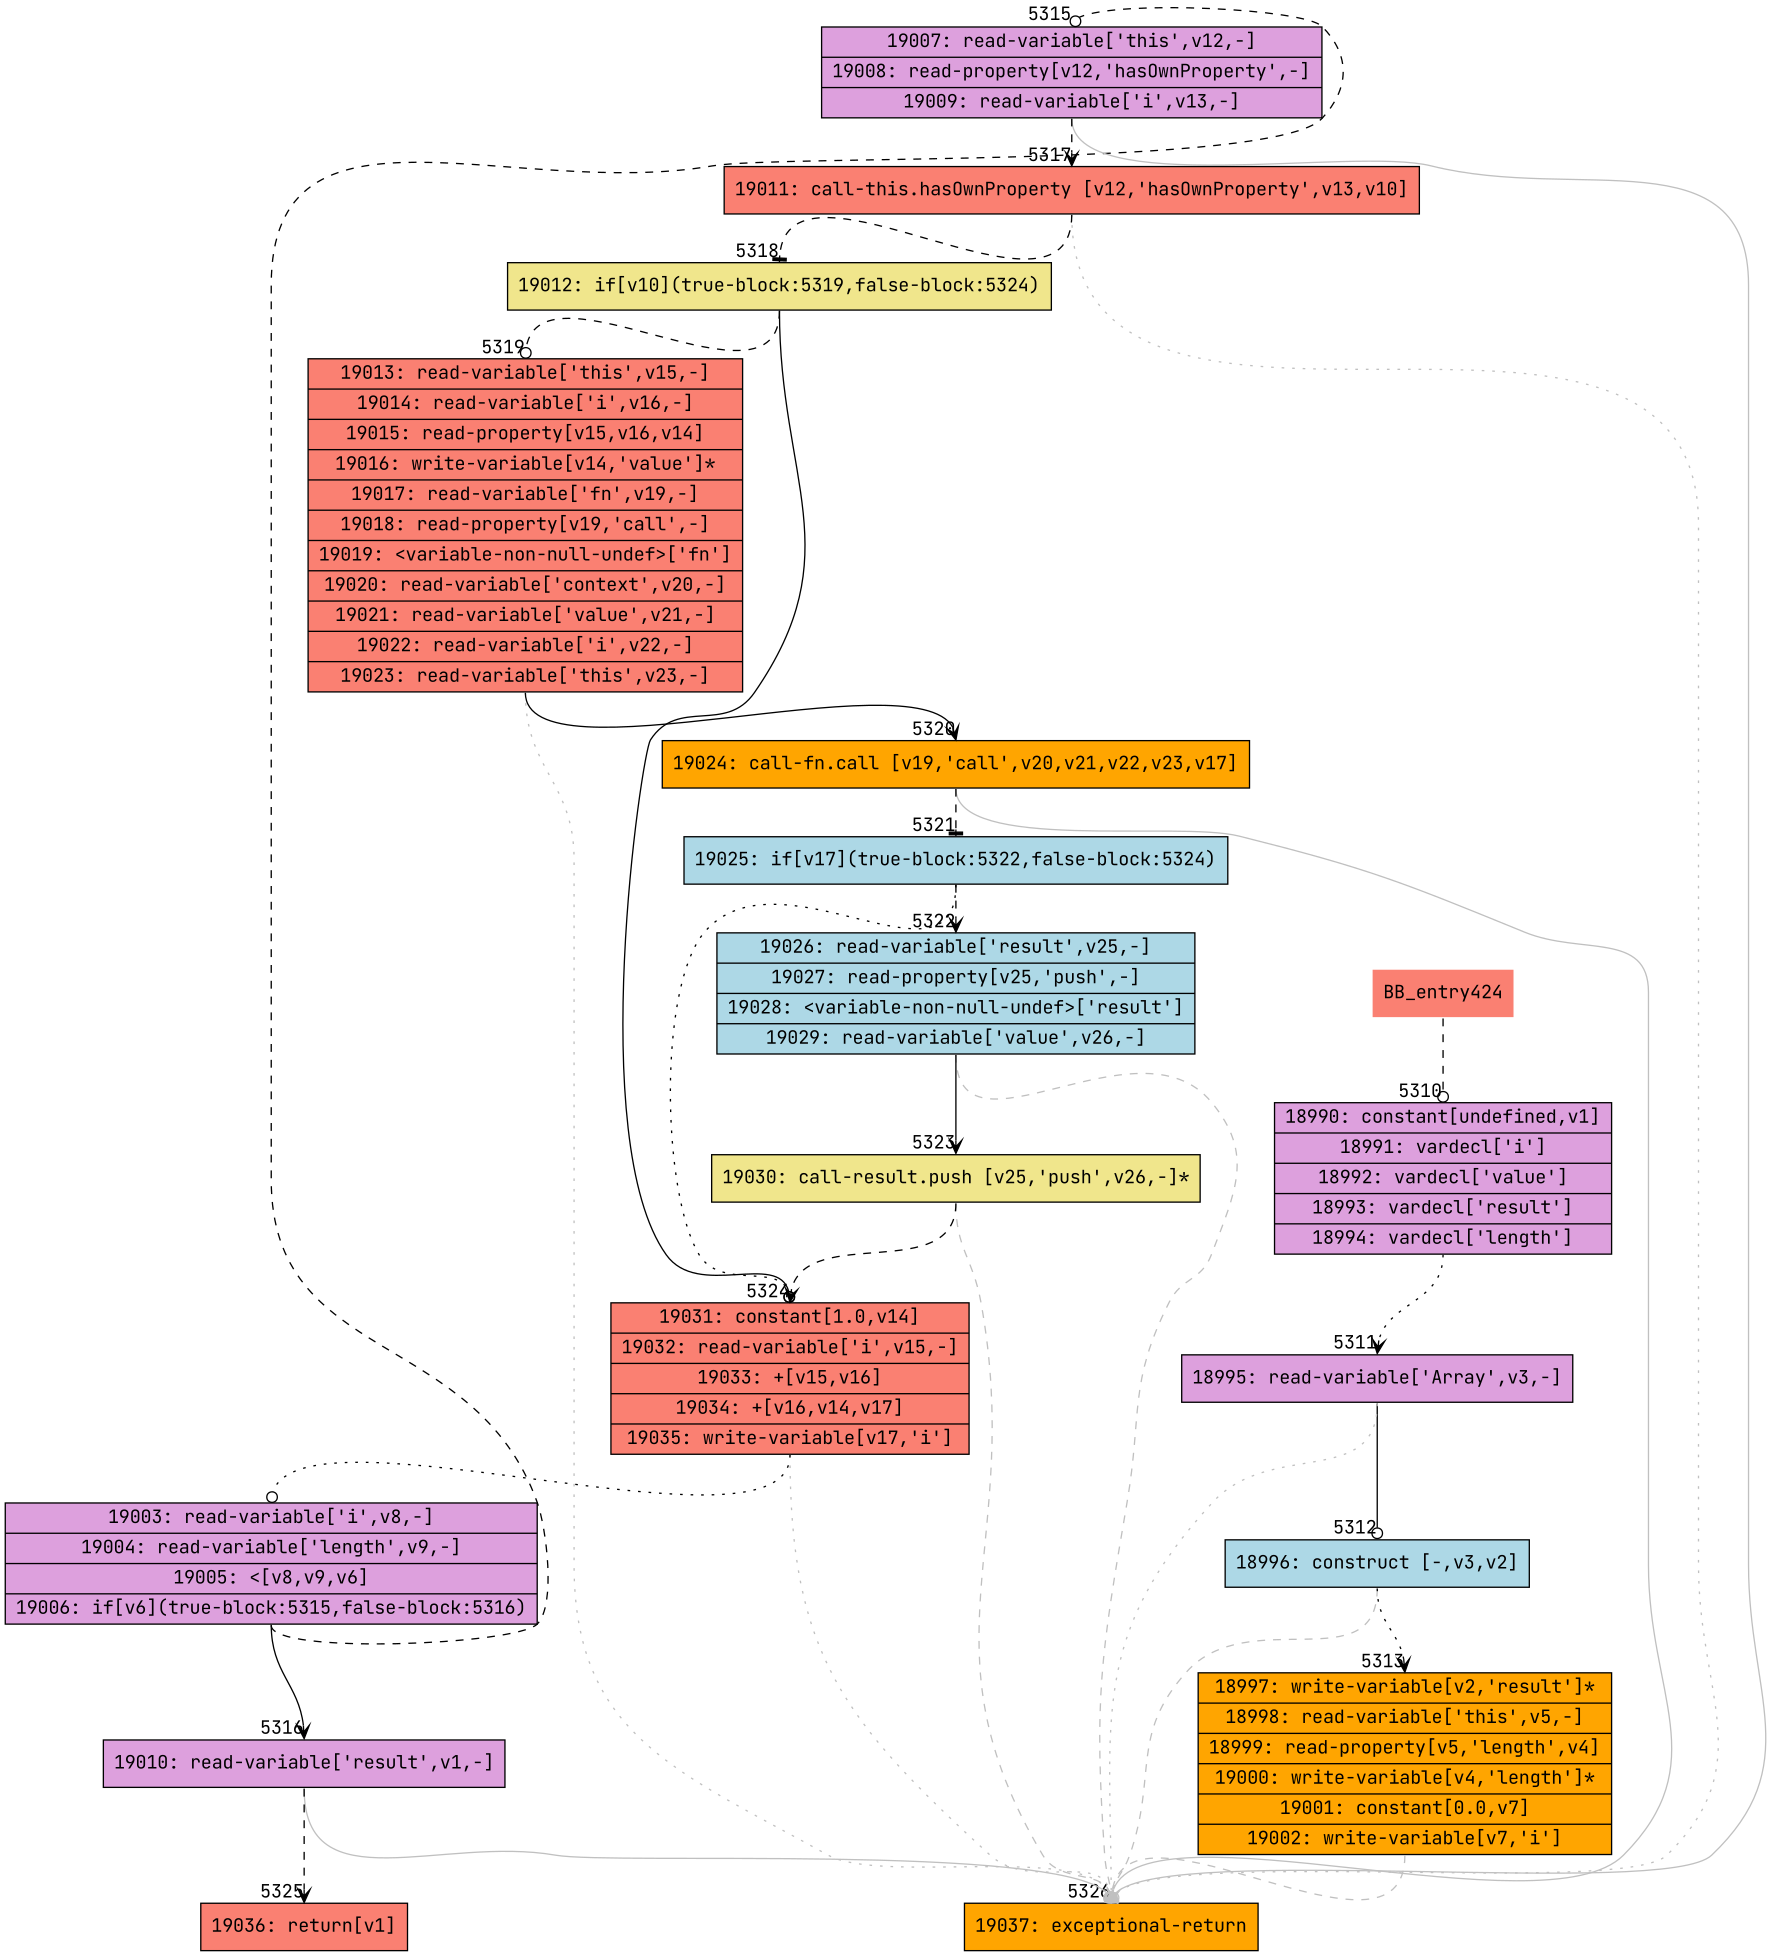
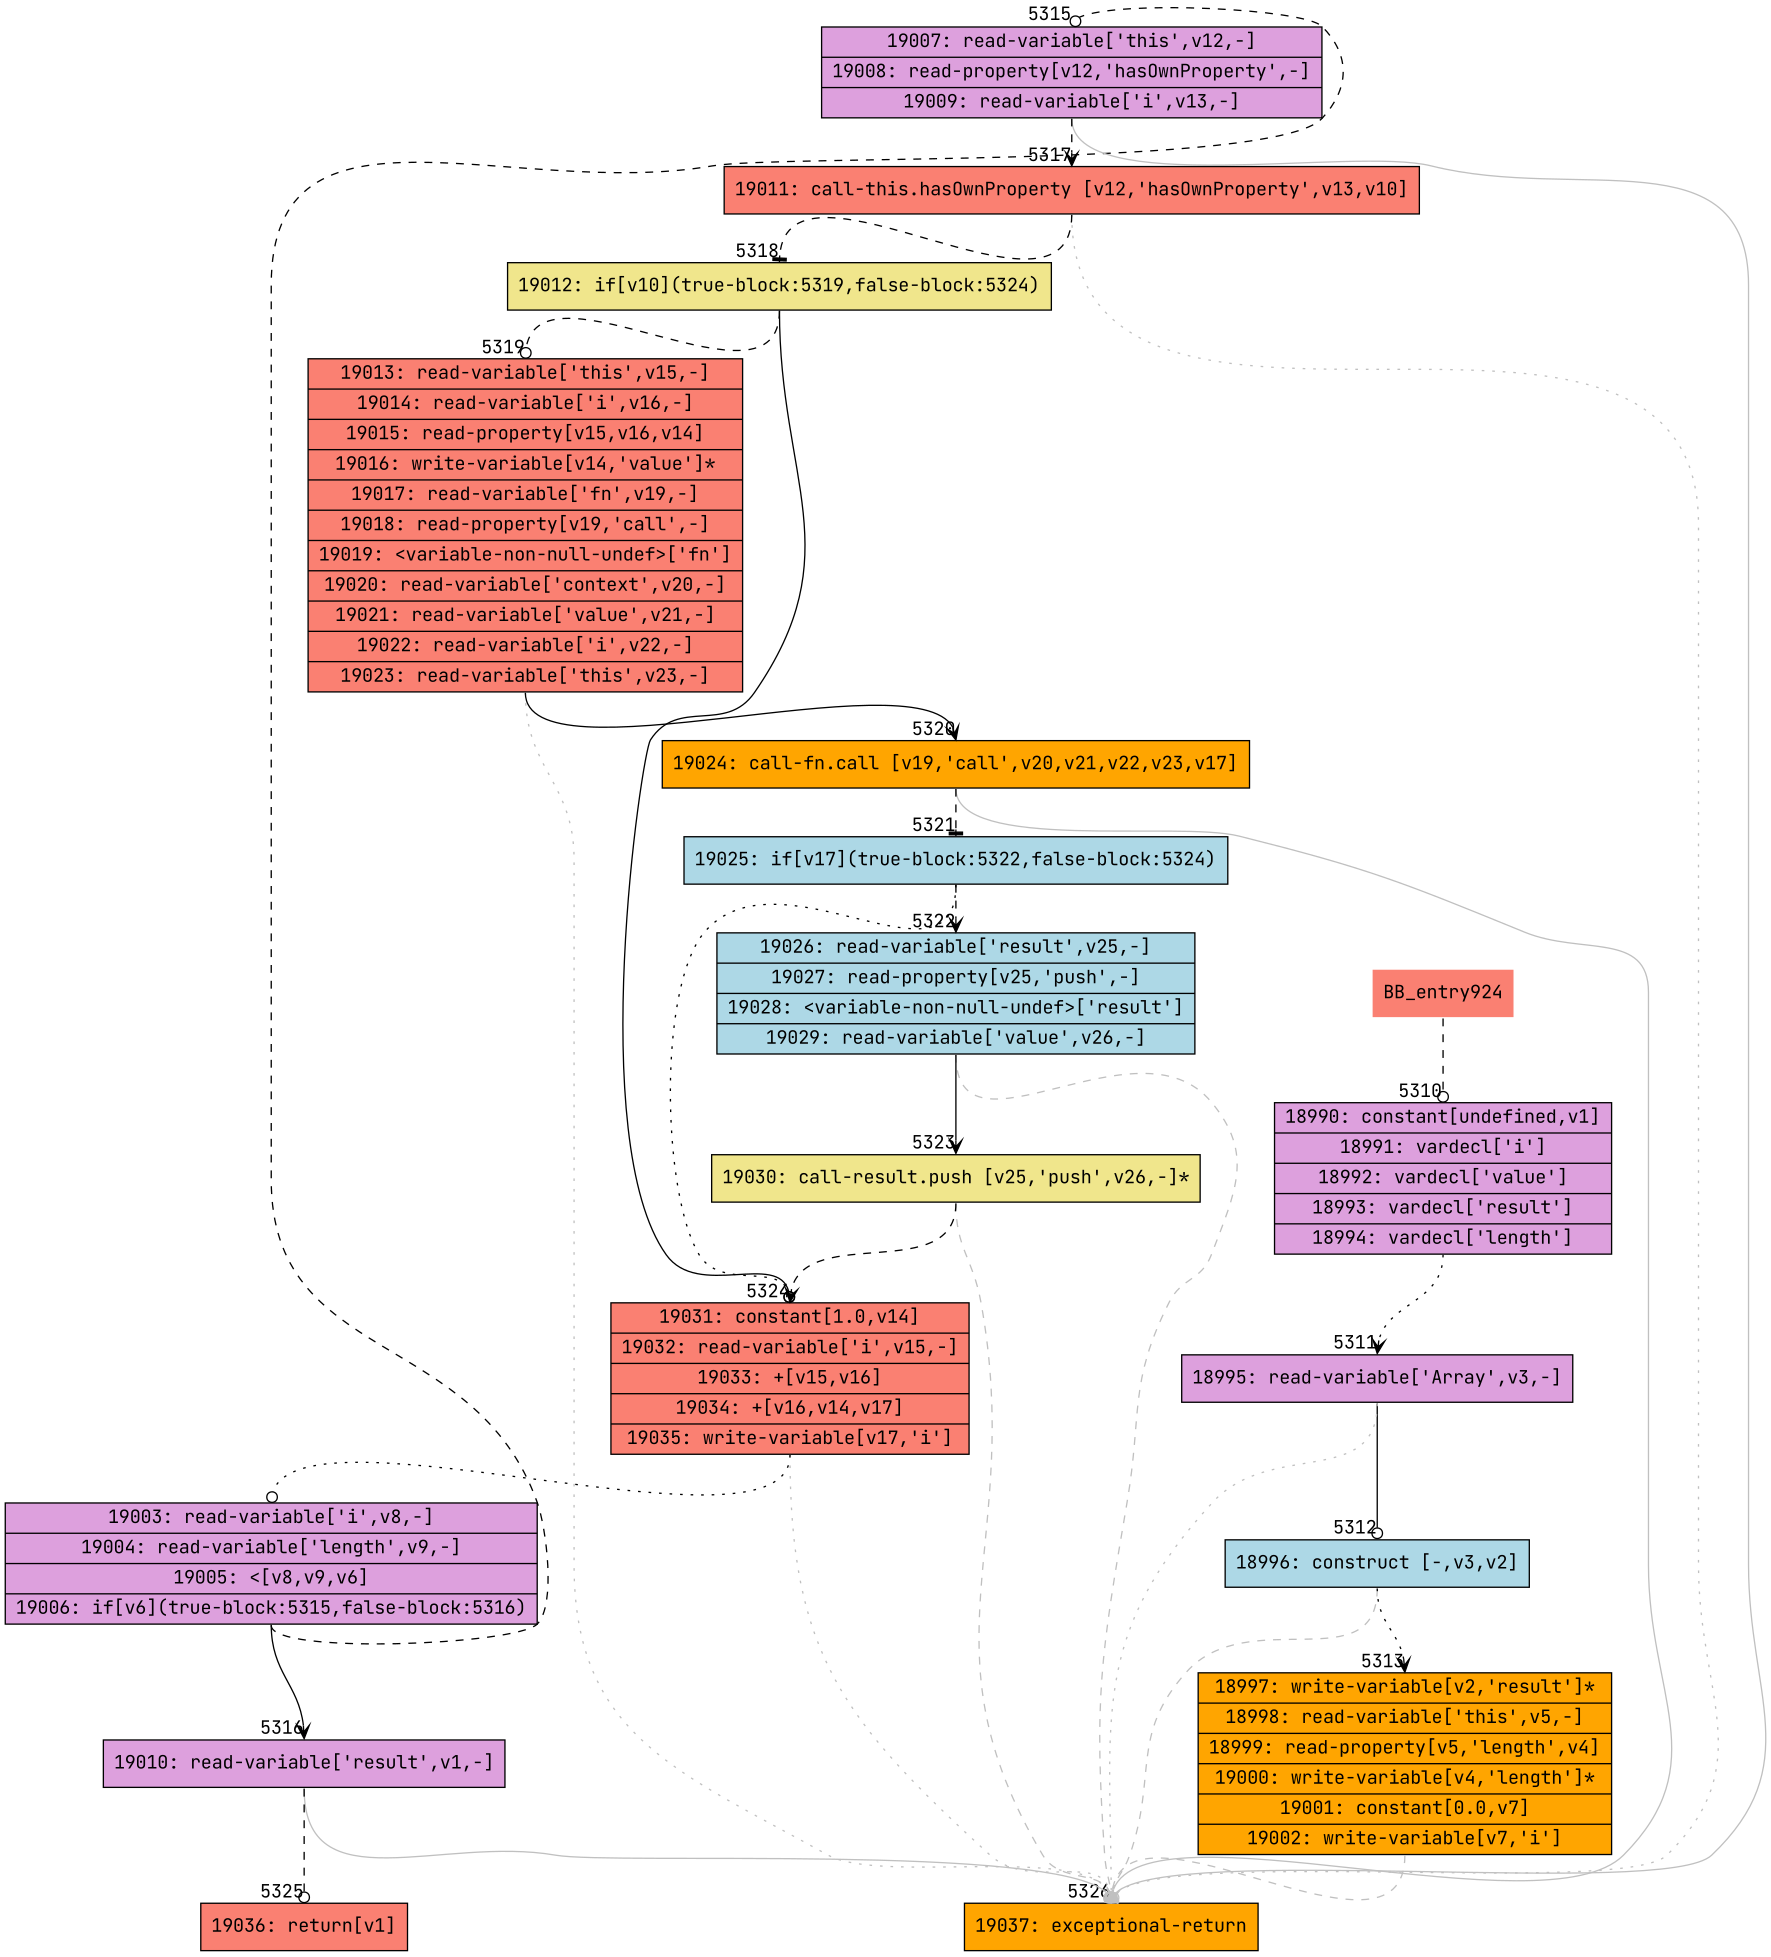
(1443, 993) -> (1443, 993)
(304, 1839) -> (304, 1840)
